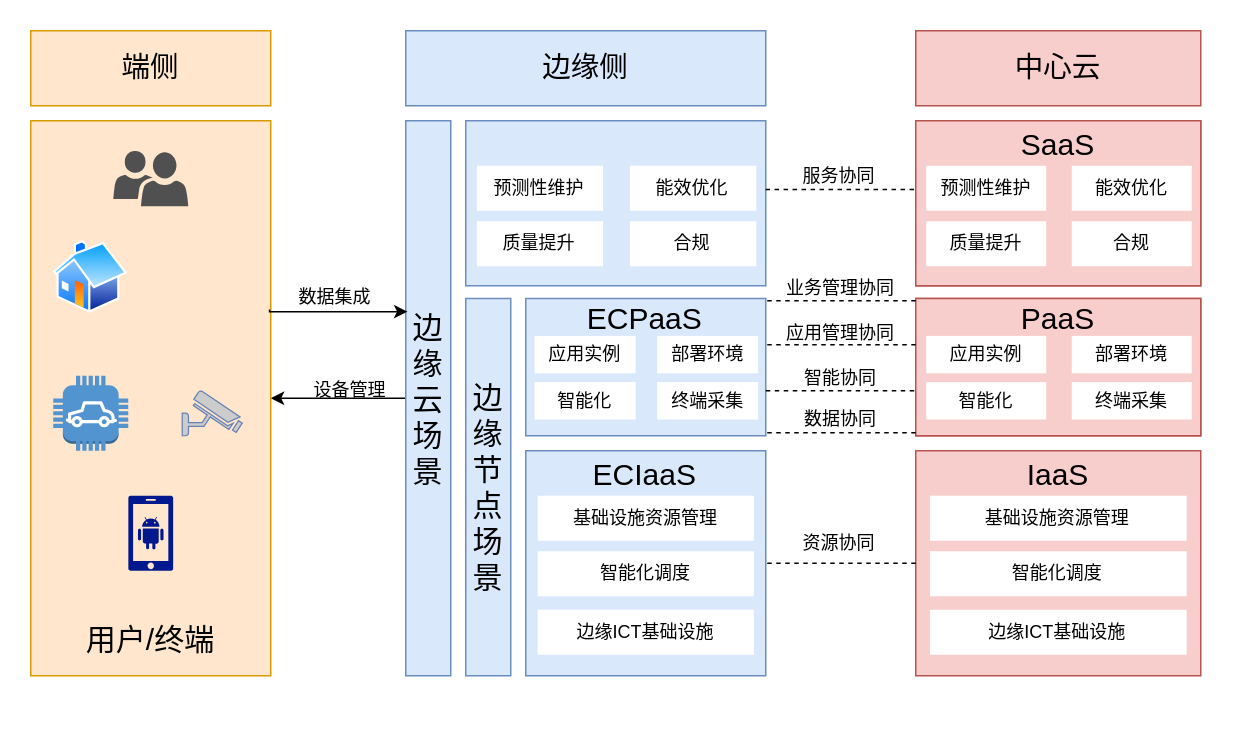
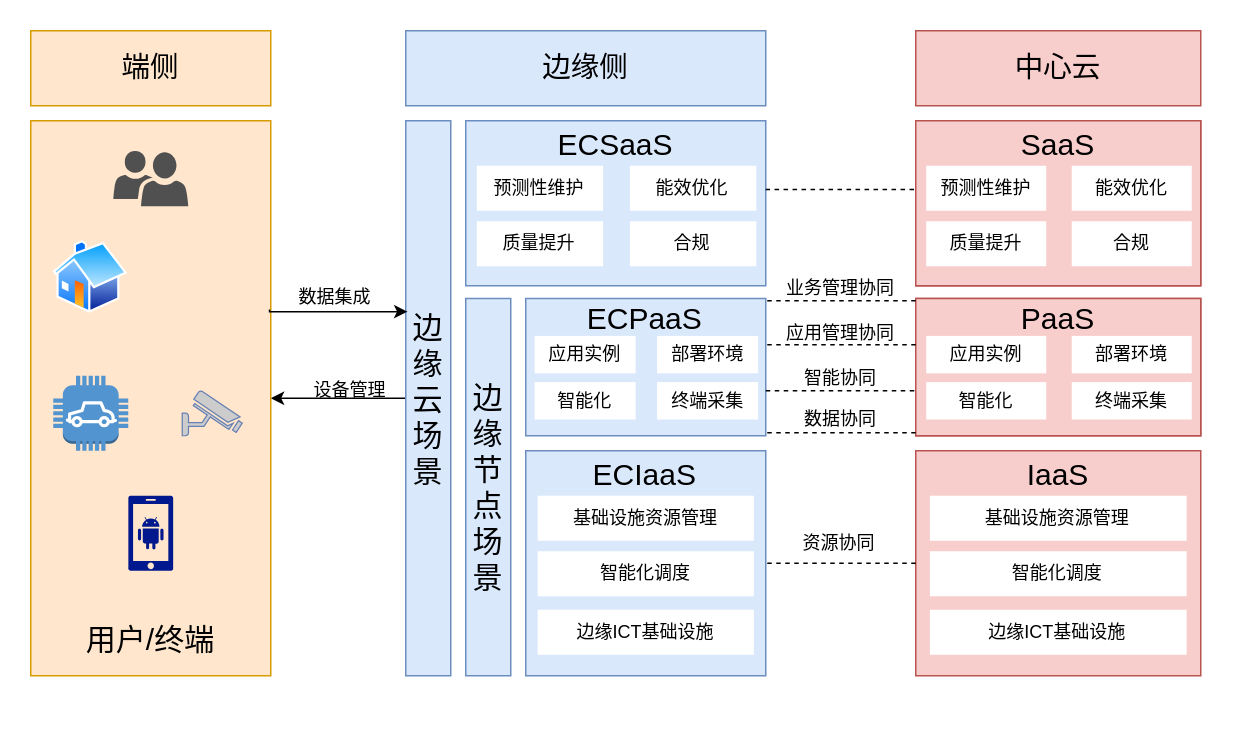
none -> (616, 143)
(839, 176) -> none
